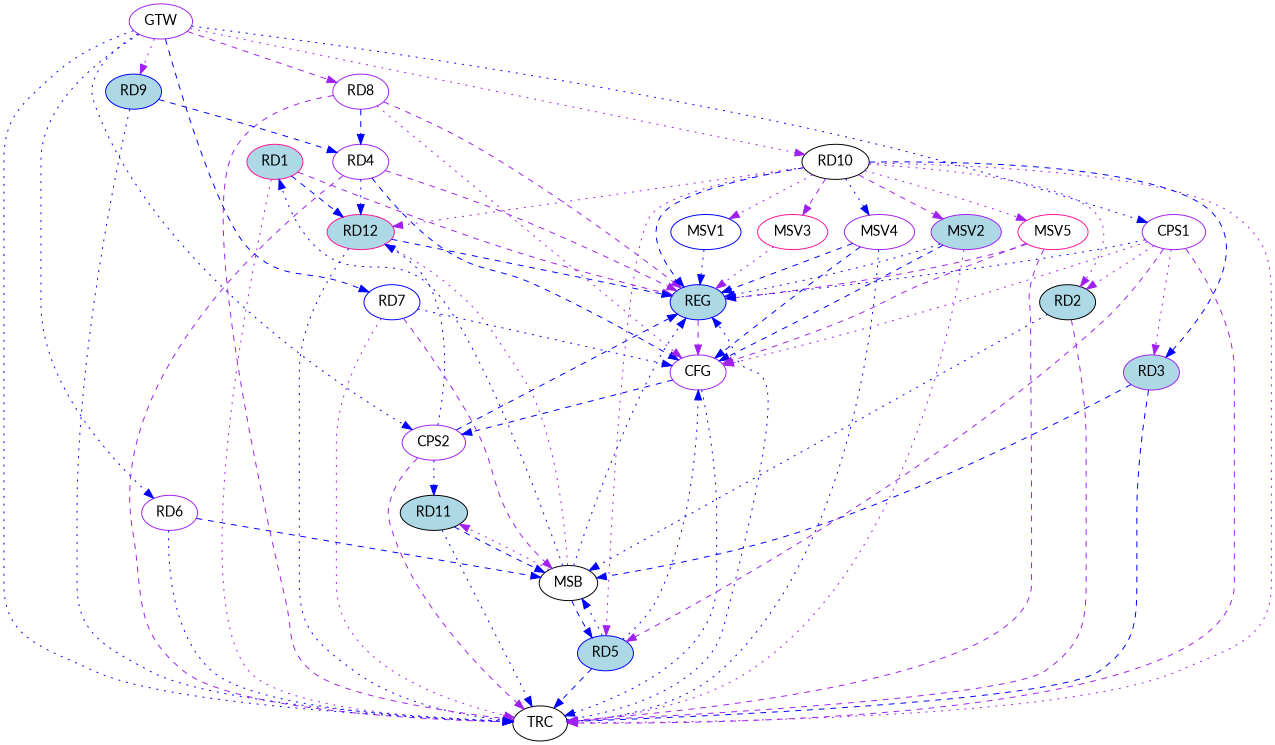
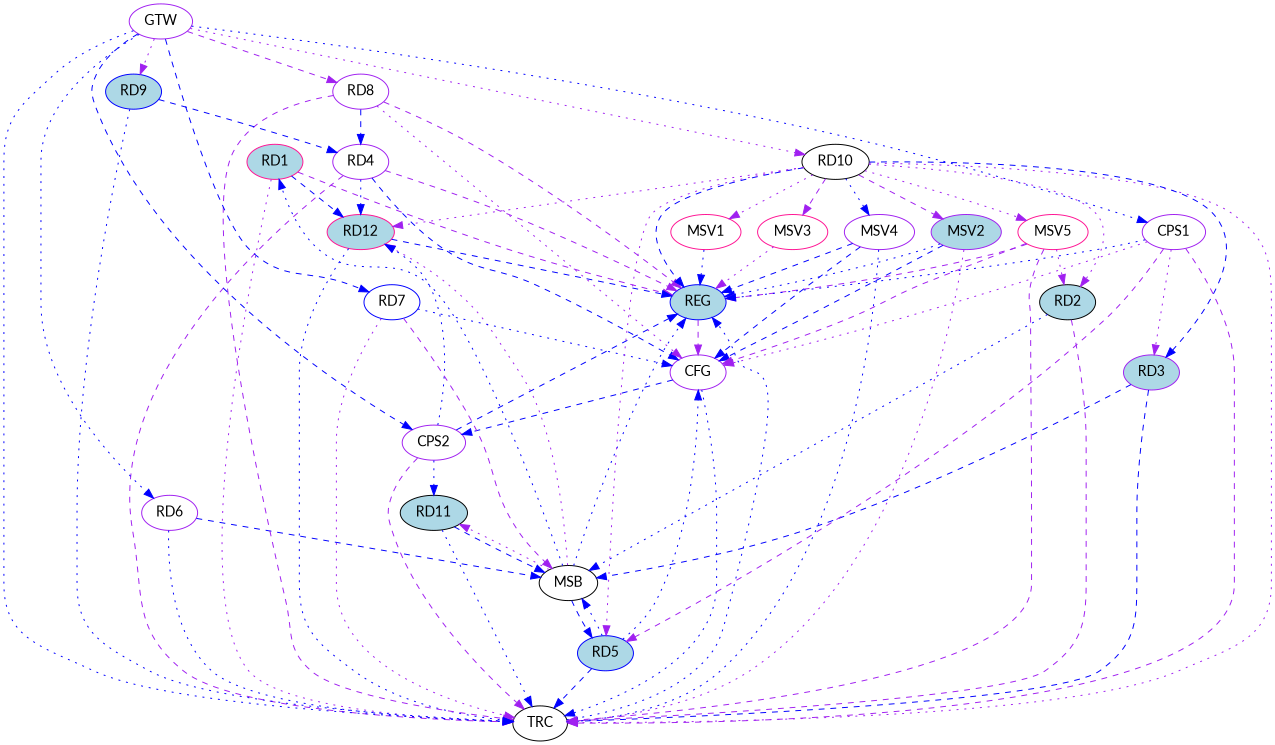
(706, 232) -> (706, 232)
(192, 256) -> (192, 256)
(1124, 265) -> (1059, 262)
